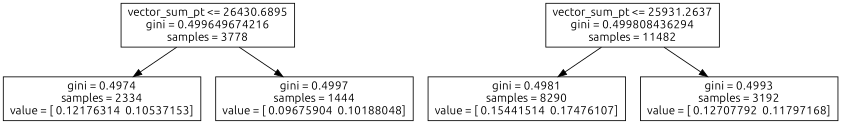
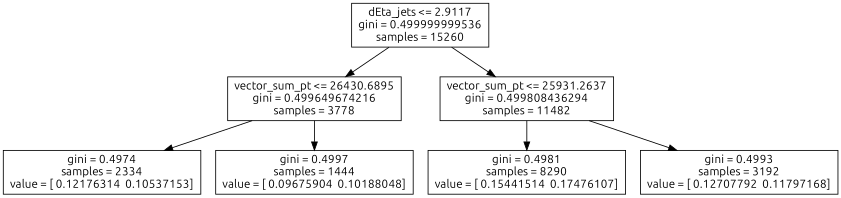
none -> (420, 25)
